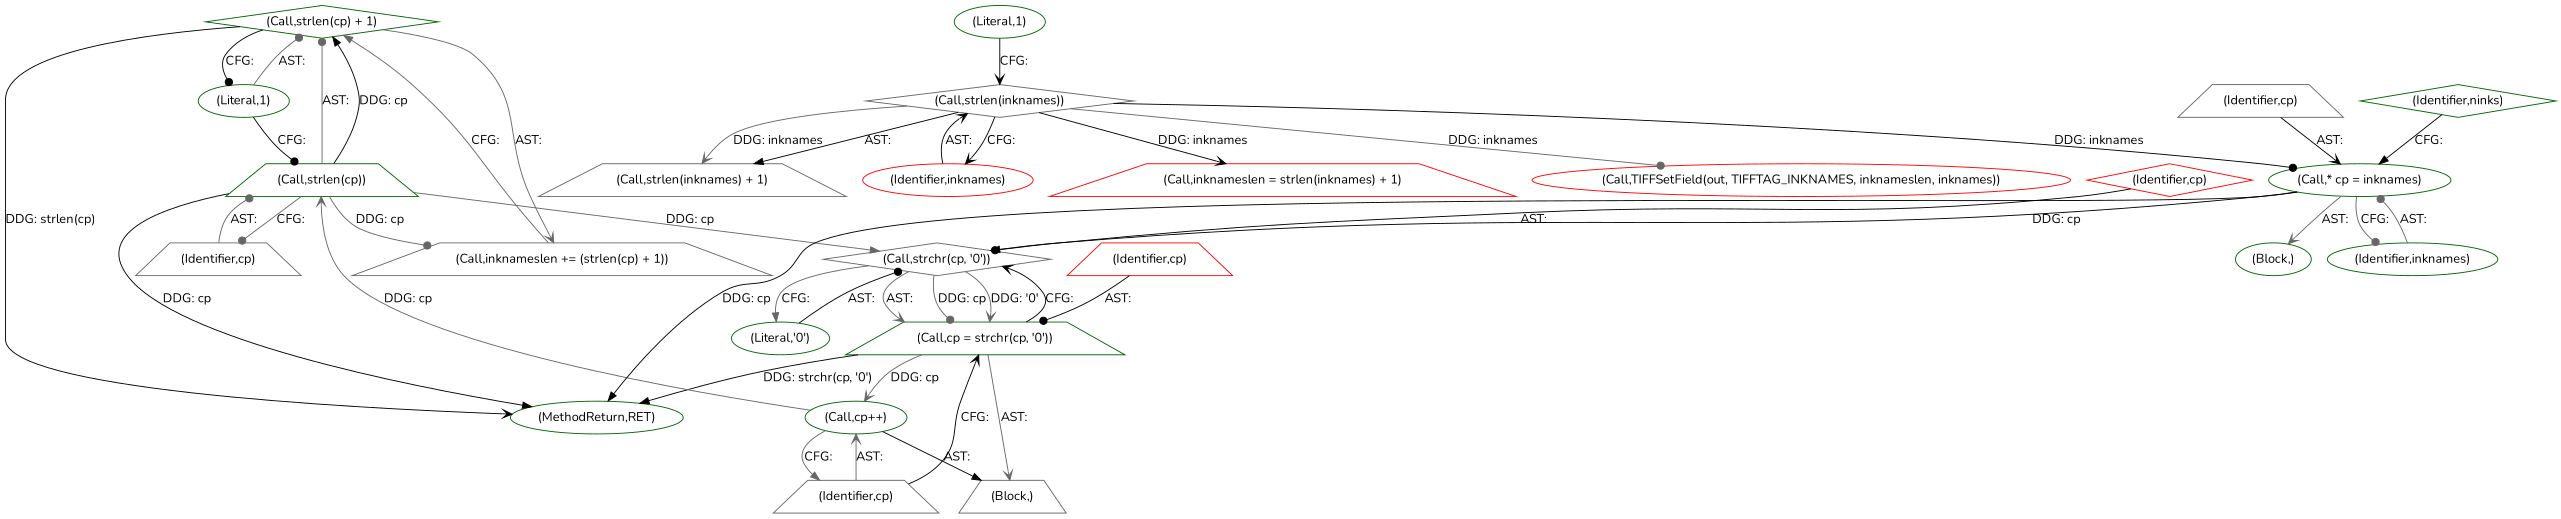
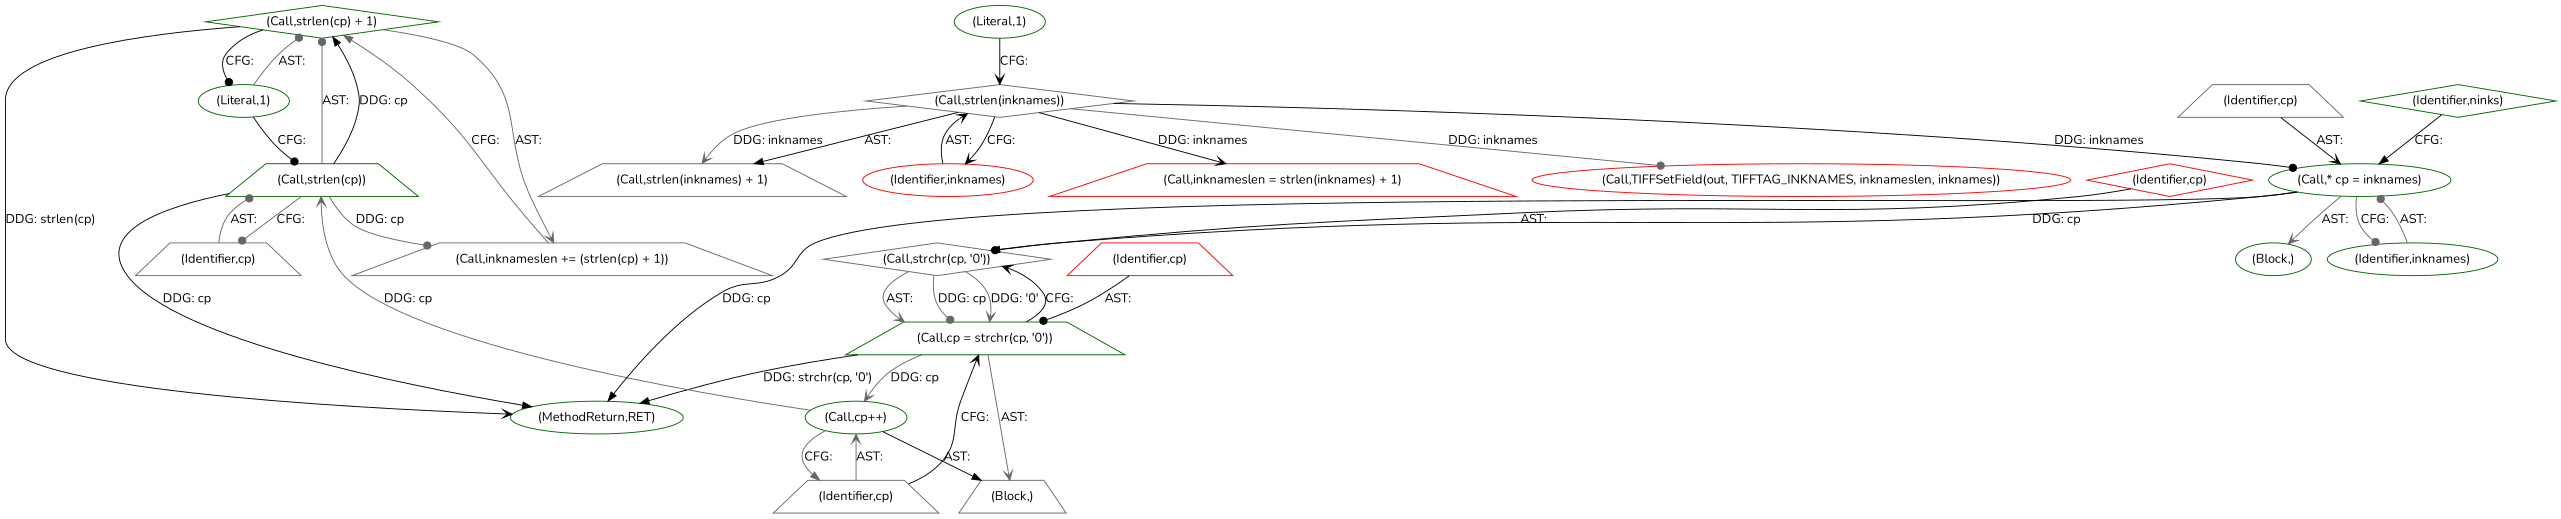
(642, 221) -> none
(781, 338) -> none
